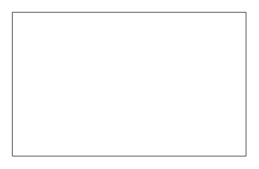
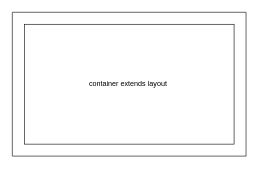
none -> (129, 84)
